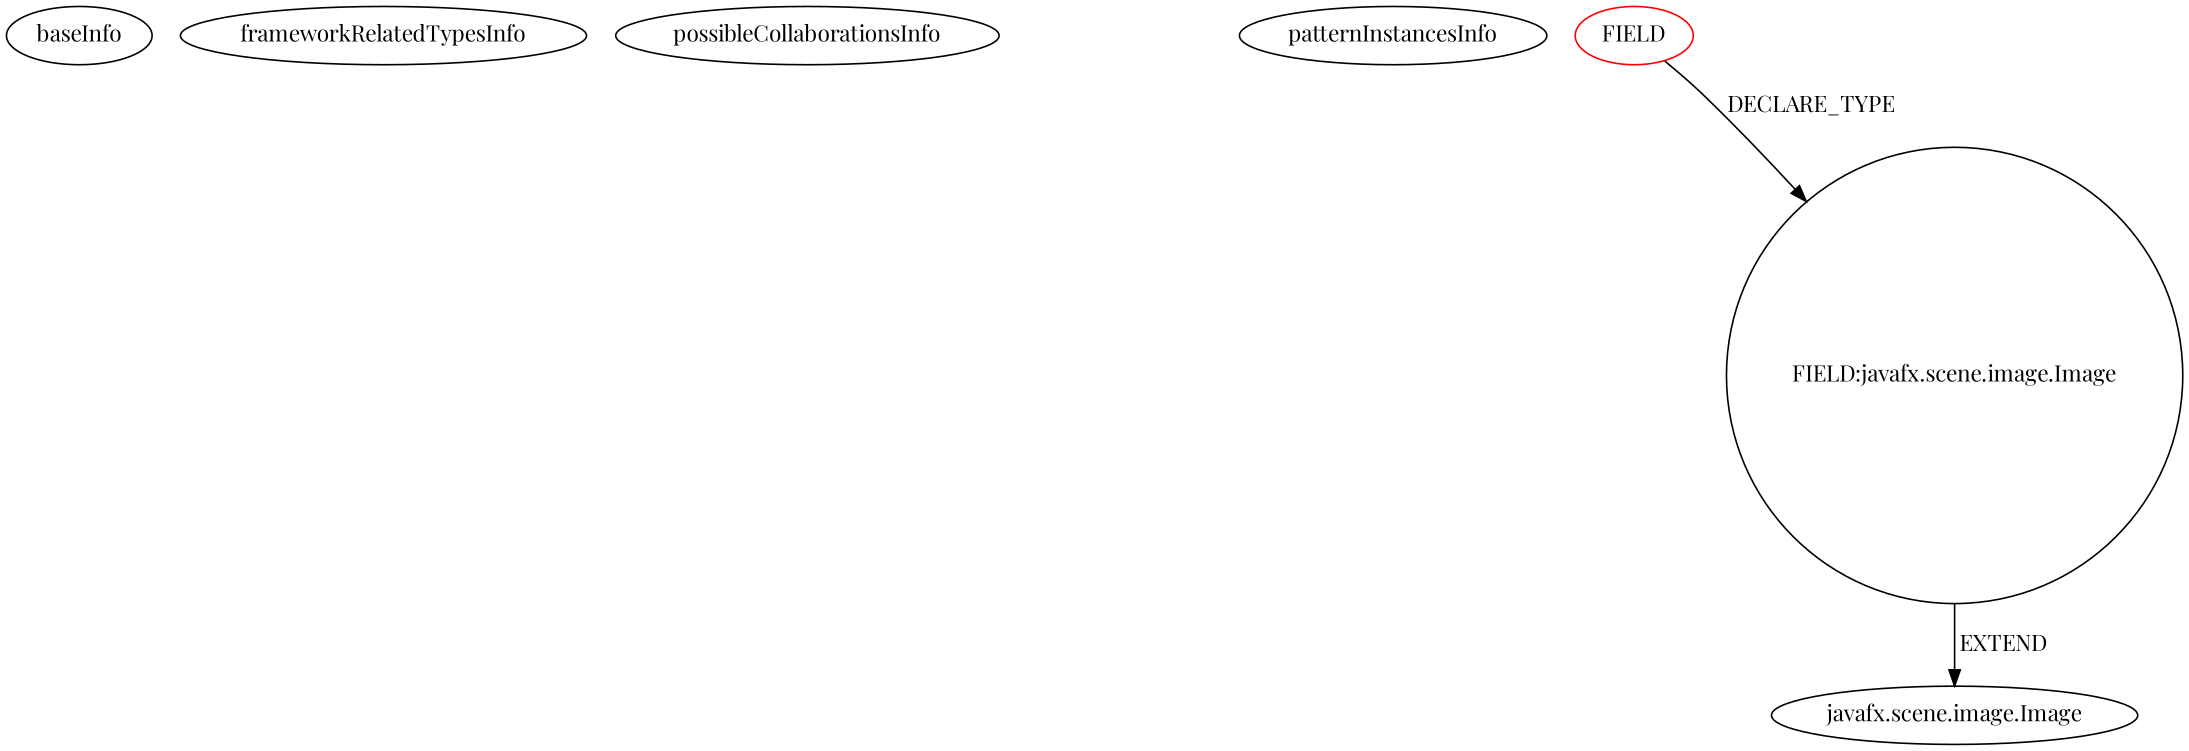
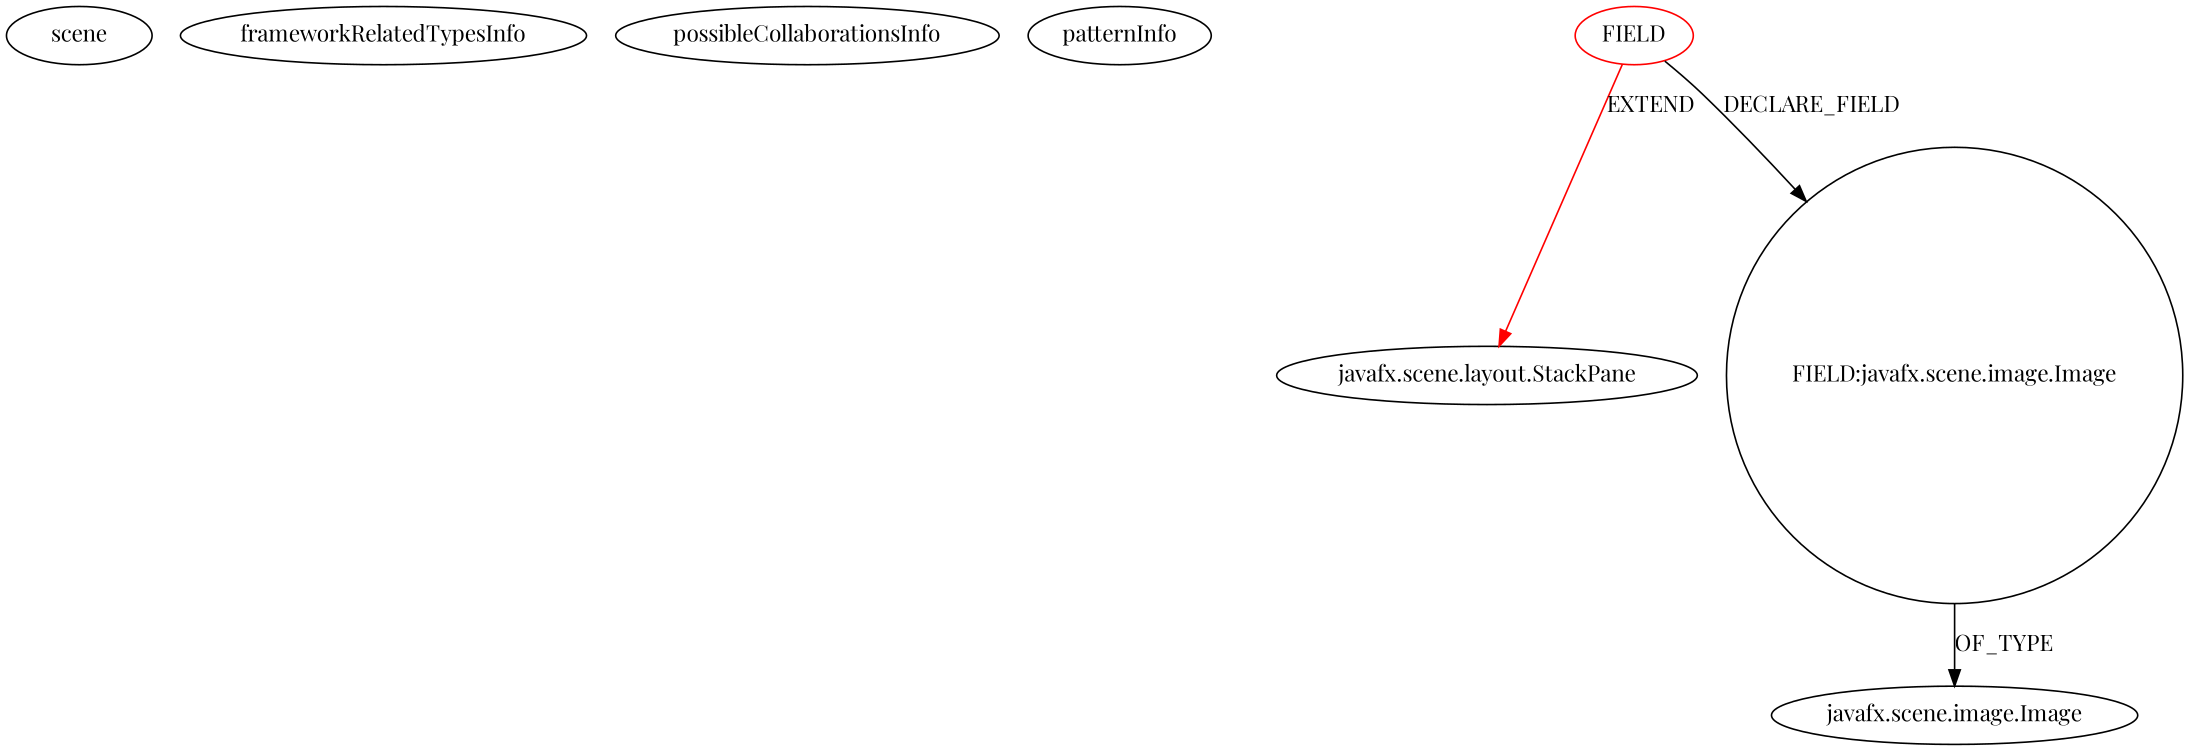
(79, 36) -> (79, 36)
none -> (1120, 36)
(1393, 36) -> none
(1811, 106) -> (1811, 106)
none -> (1487, 375)
(2004, 645) -> (2004, 645)
